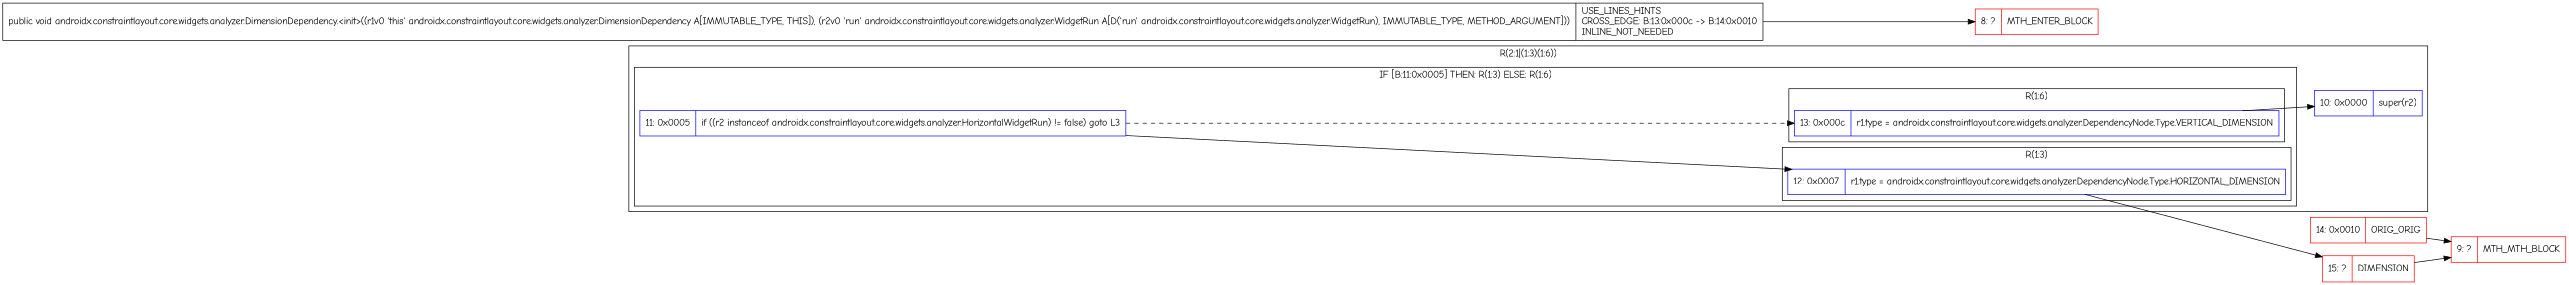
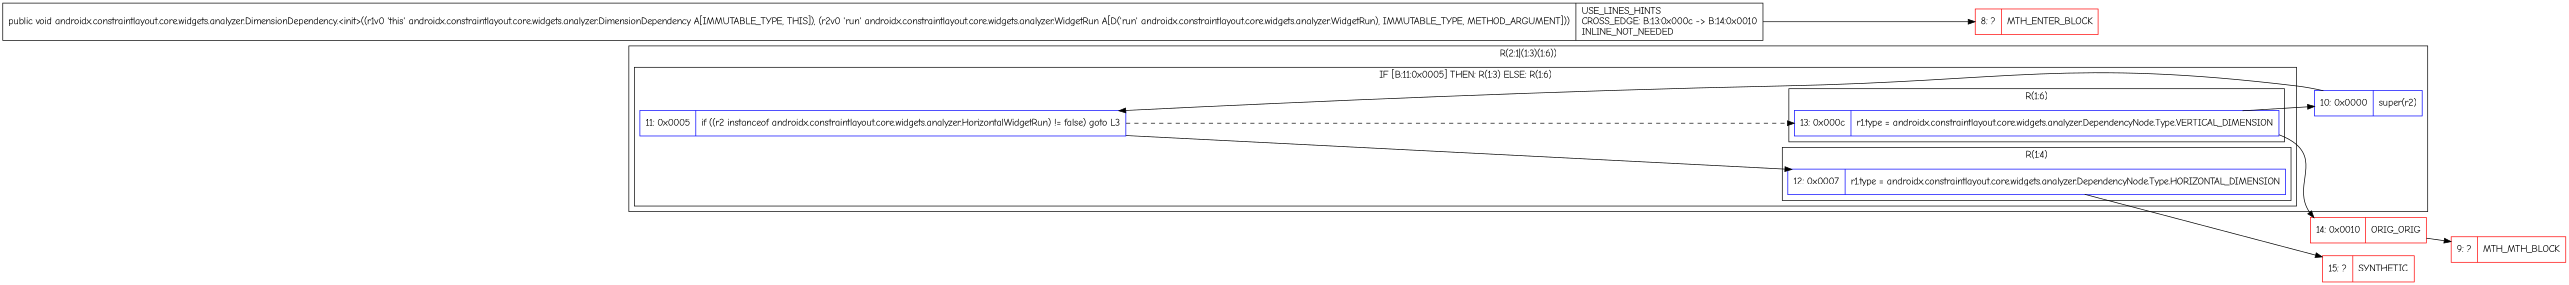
none -> (1725, 87)
(2037, 155) -> (2037, 155)
none -> (2306, 168)
(2429, 260) -> none
(2383, 269) -> (2383, 269)
